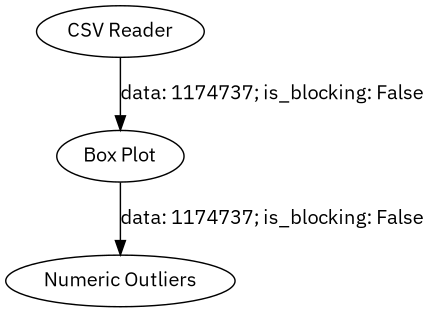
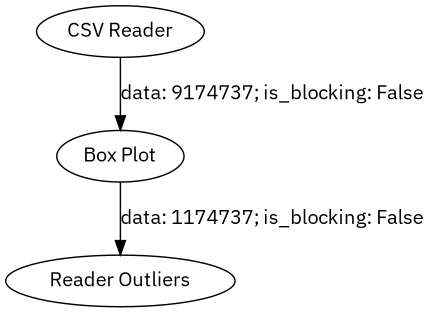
(272, 94) -> (272, 94)
(120, 281) -> (120, 281)
